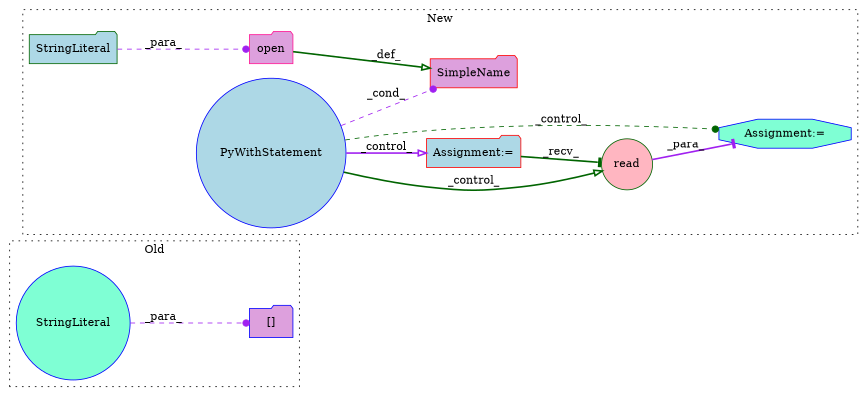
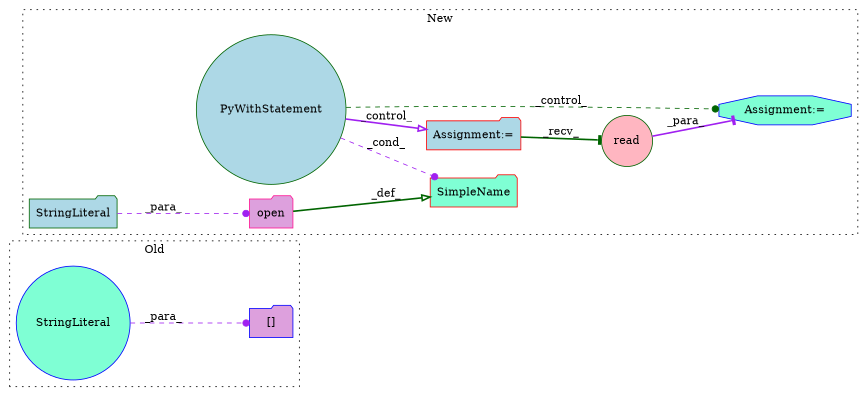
(474, 73) -> (474, 193)
(271, 153) -> (271, 110)
(469, 190) -> none
